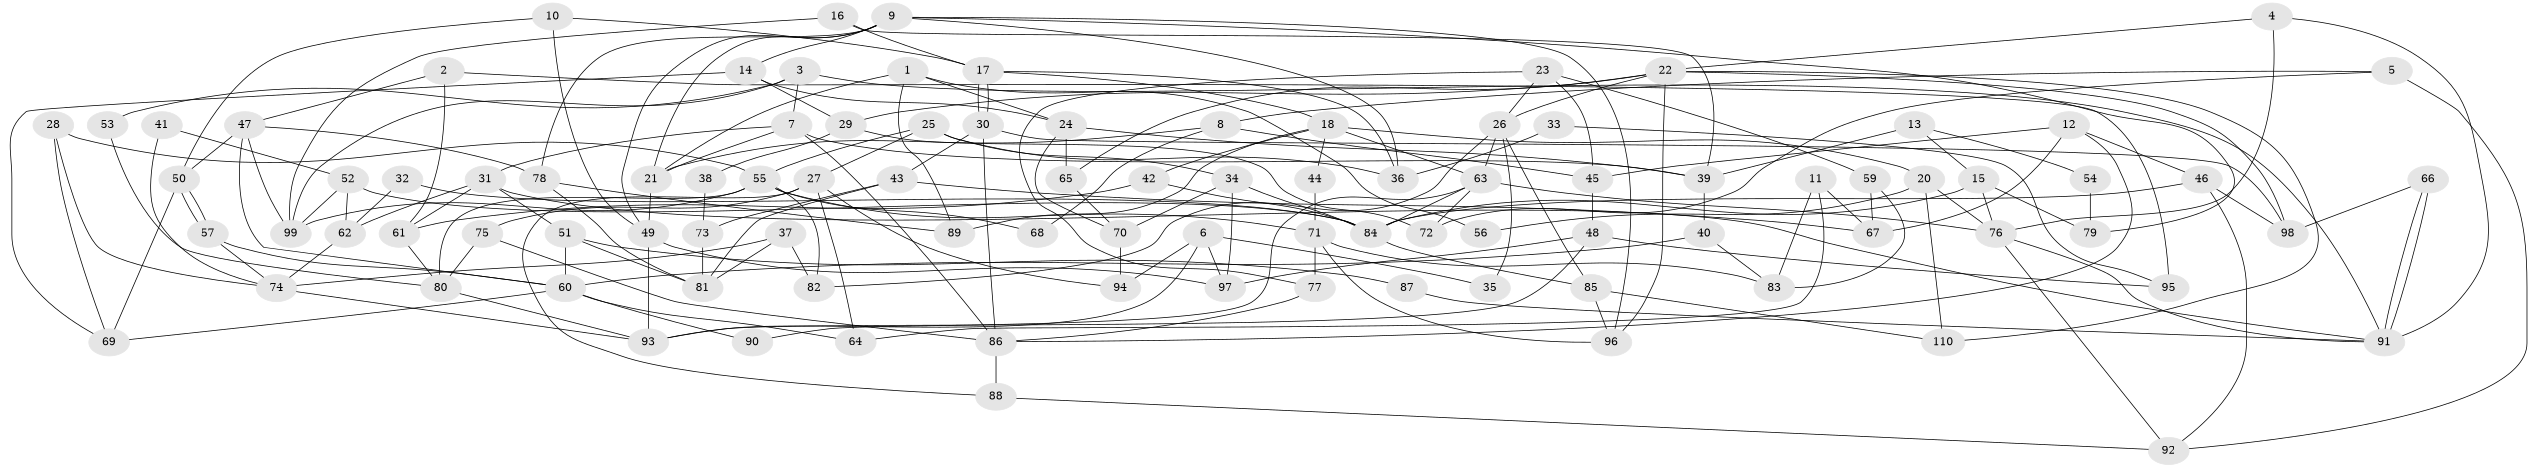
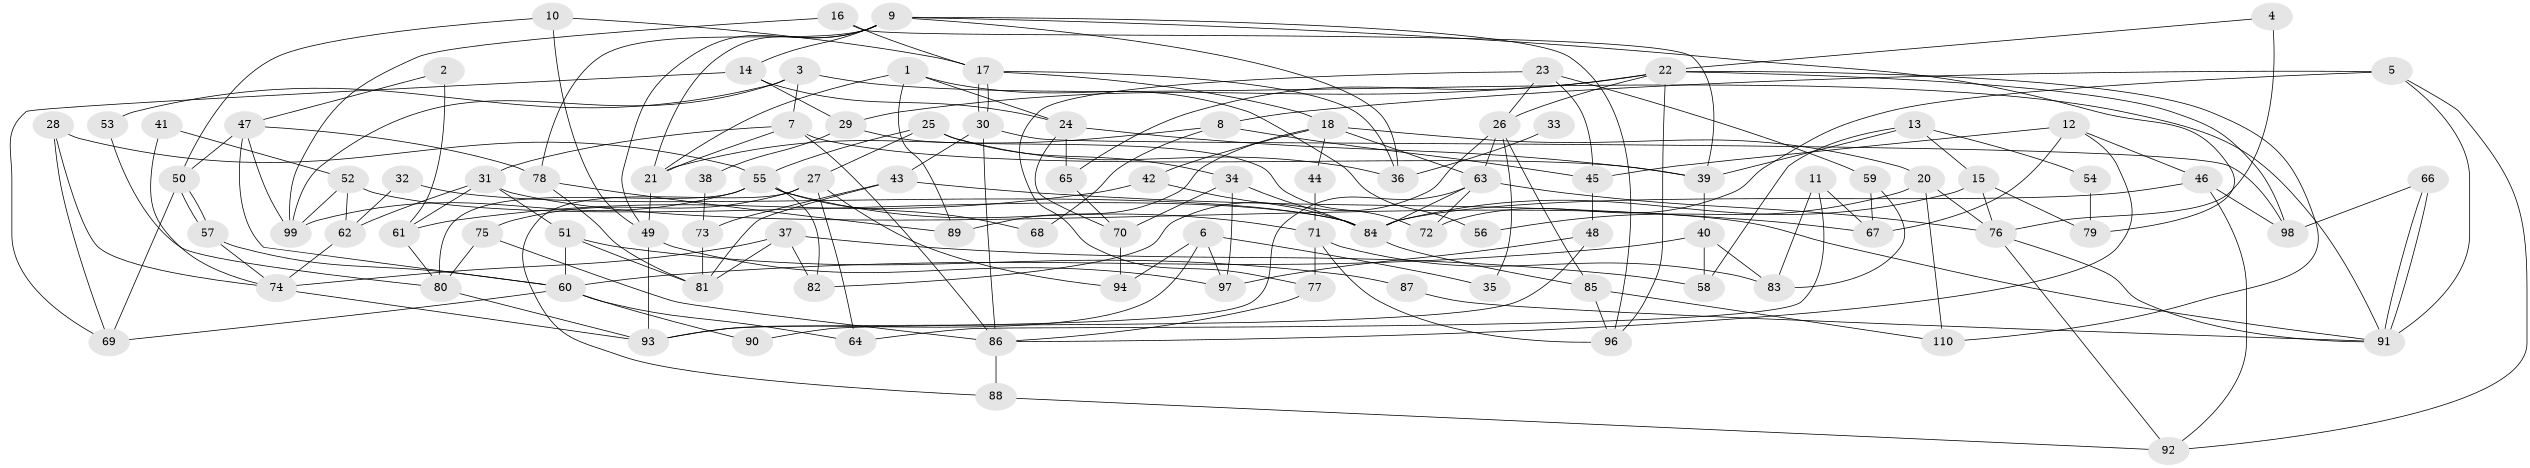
(2474, 140) -> (2470, 209)
none -> (1704, 288)
(2169, 288) -> none
